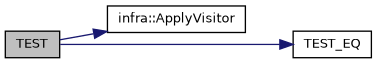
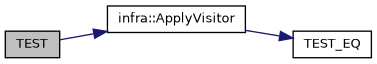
(170, 44) -> (263, 33)
